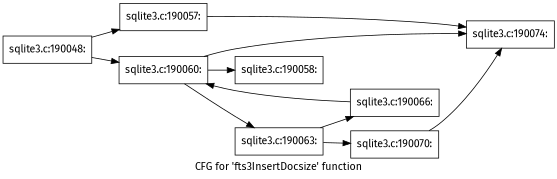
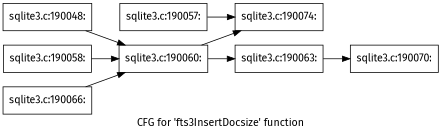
(102, 34) -> none
(218, 70) -> (101, 59)
(467, 96) -> none
(333, 123) -> none
